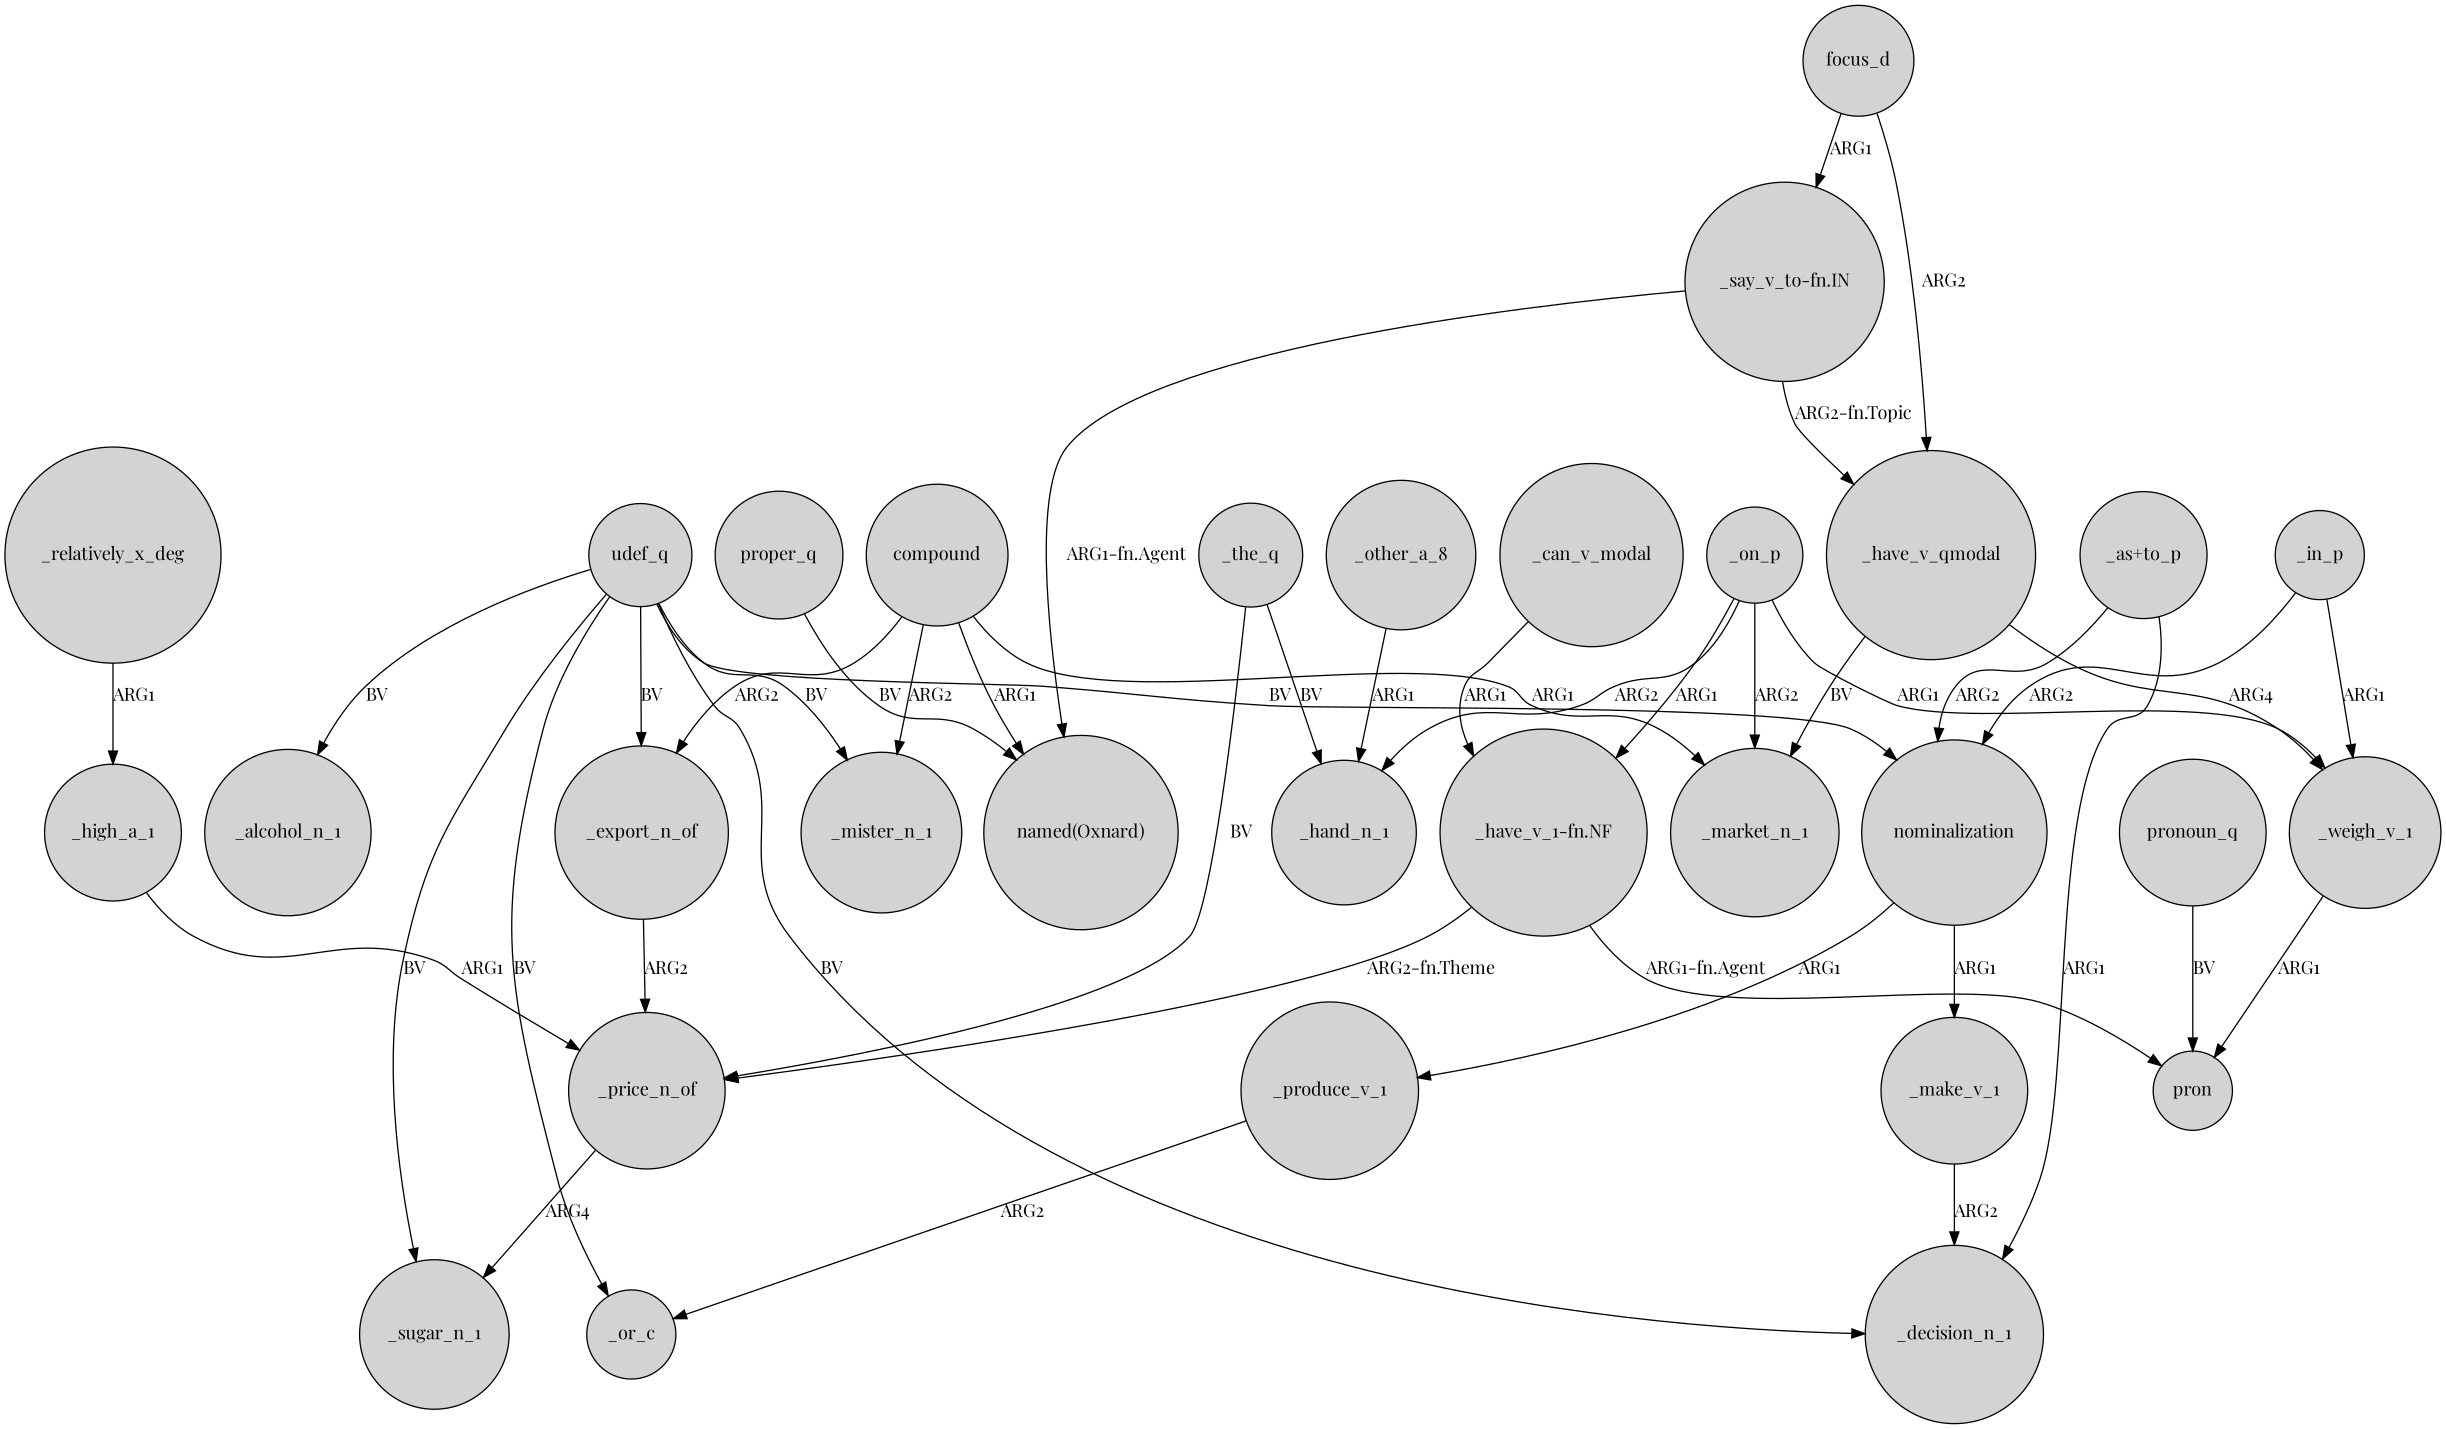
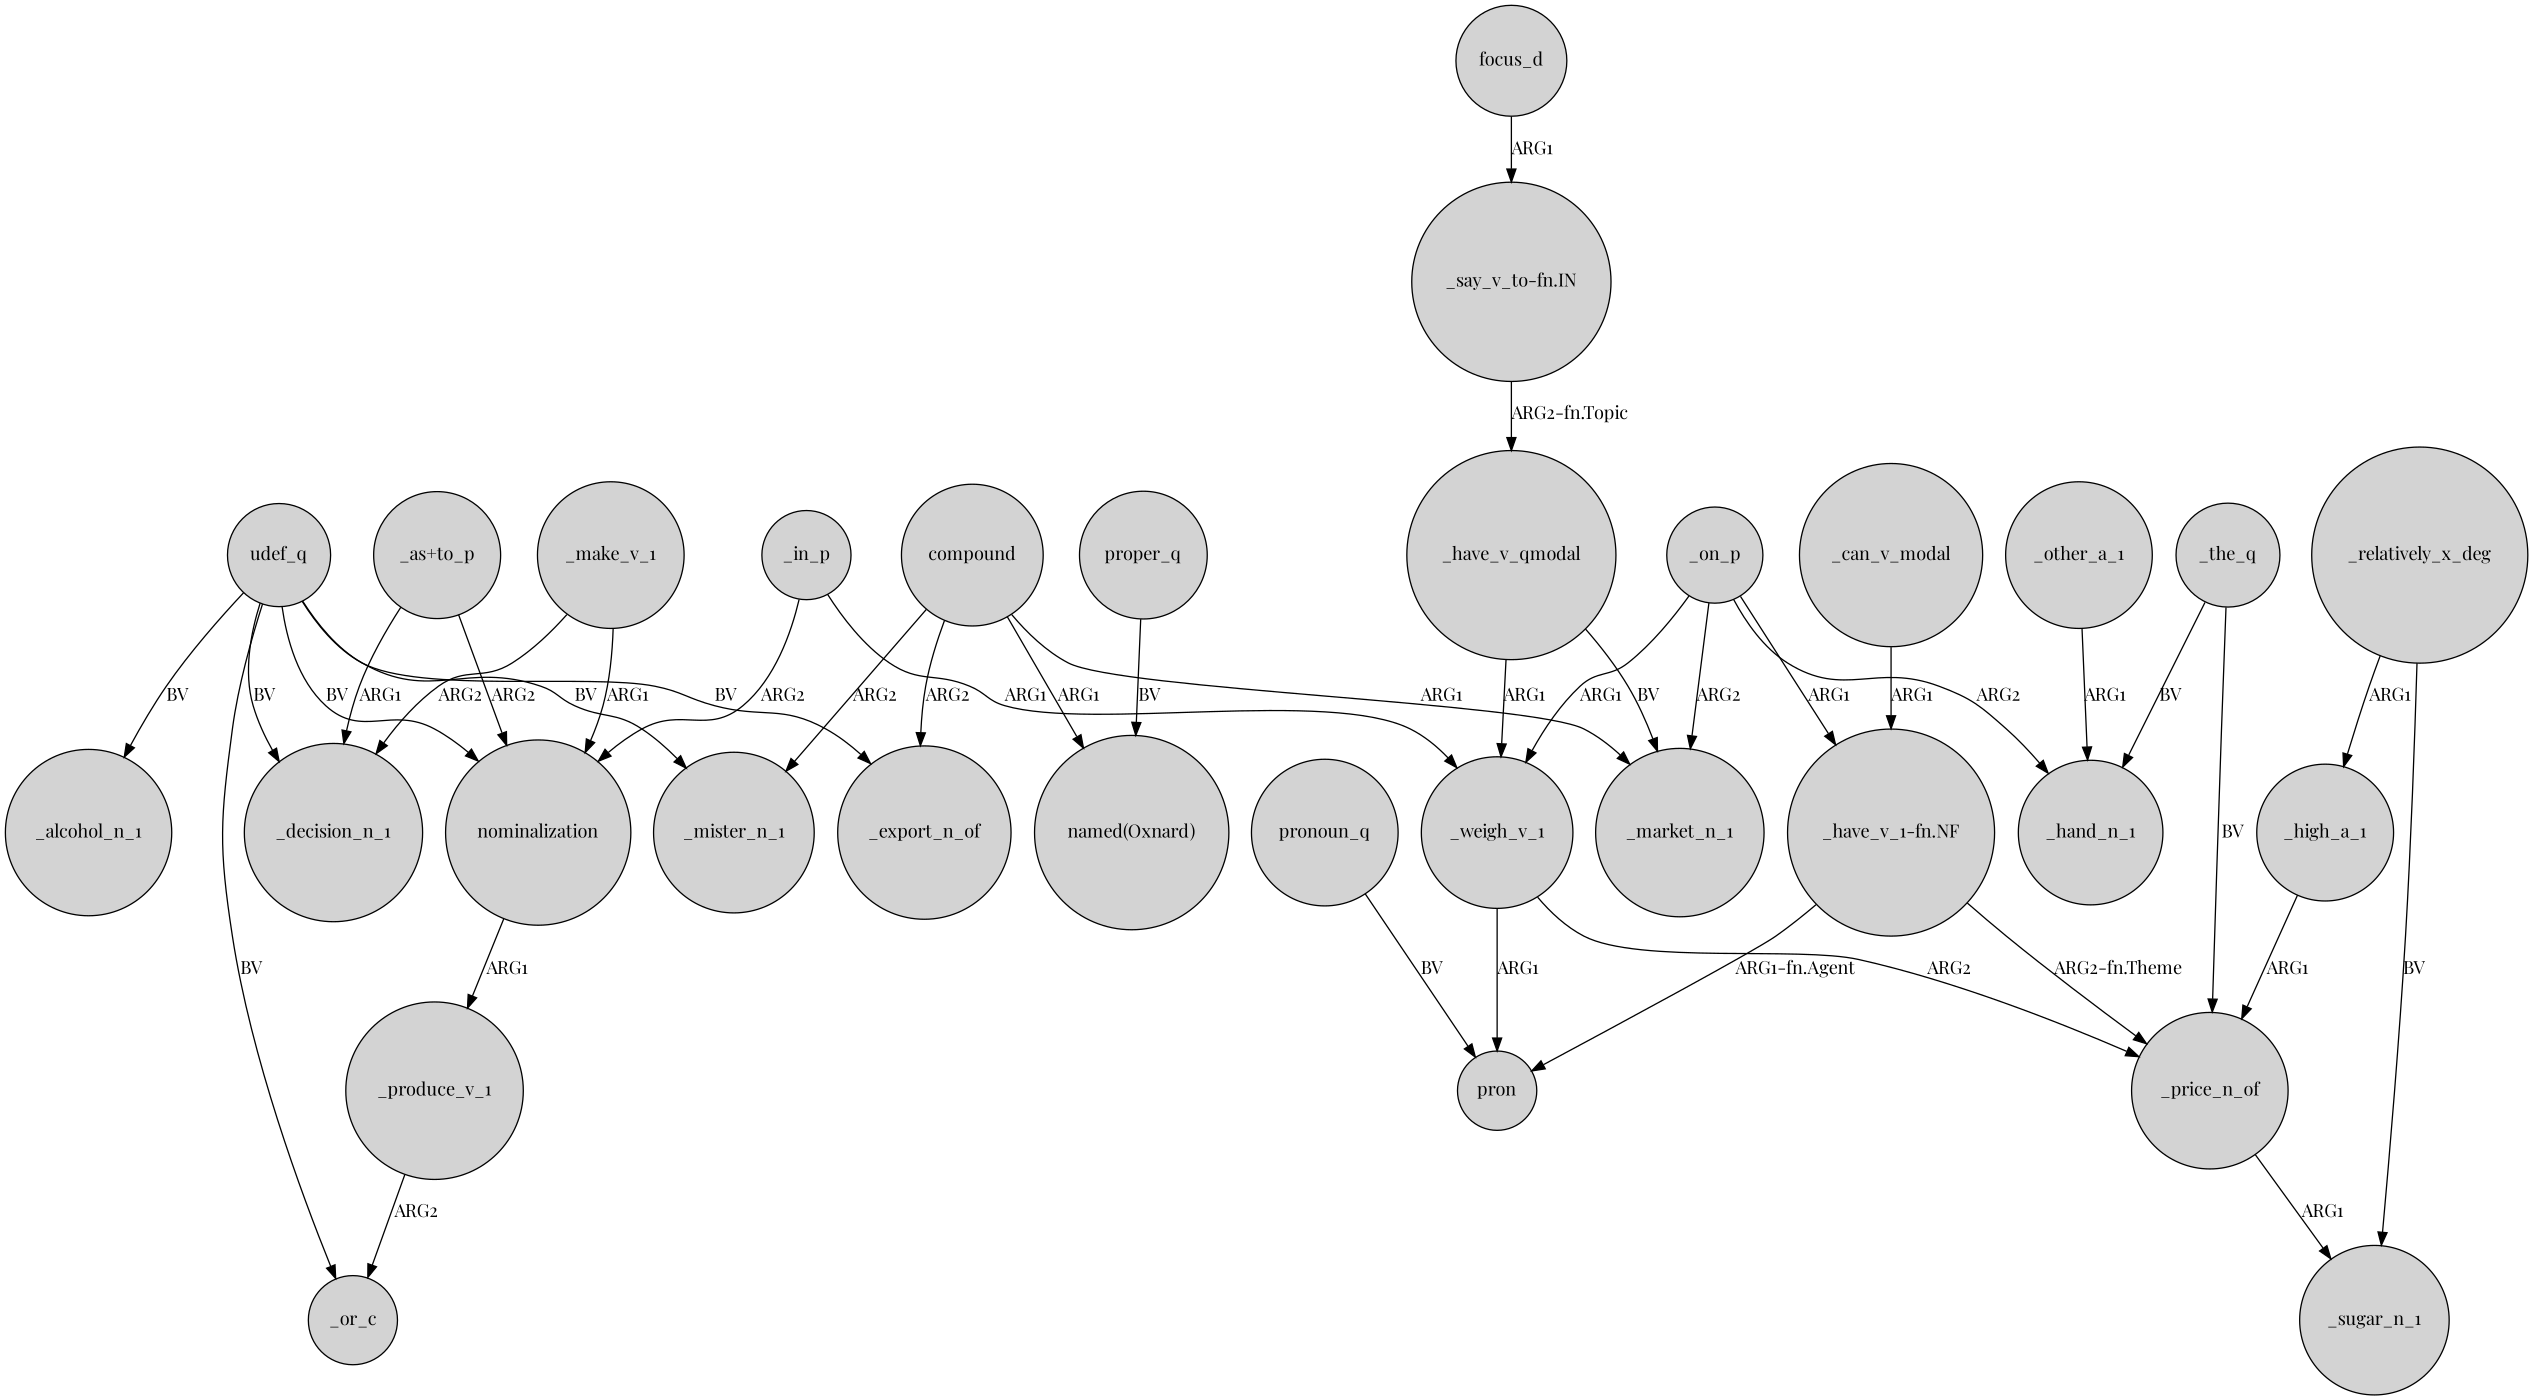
(1911, 274) -> none
(1228, 366) -> none
(1401, 555) -> (2079, 555)
(2251, 696) -> (1525, 696)
(419, 896) -> (2405, 948)
(644, 959) -> (1832, 956)
(1954, 965) -> (606, 691)
(568, 1212) -> (2323, 1212)
